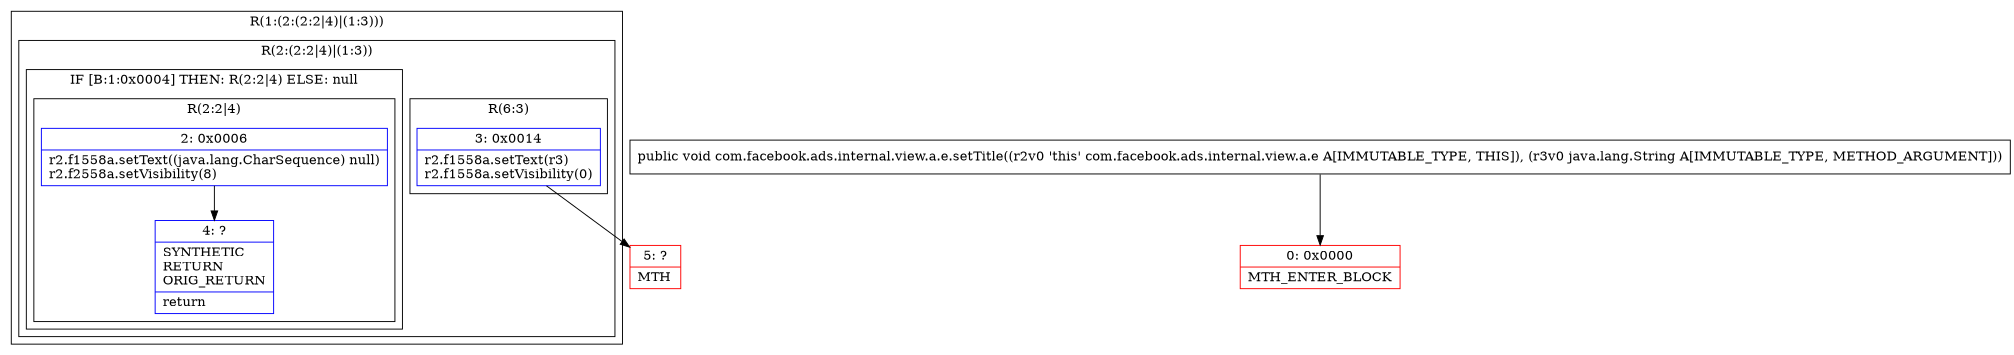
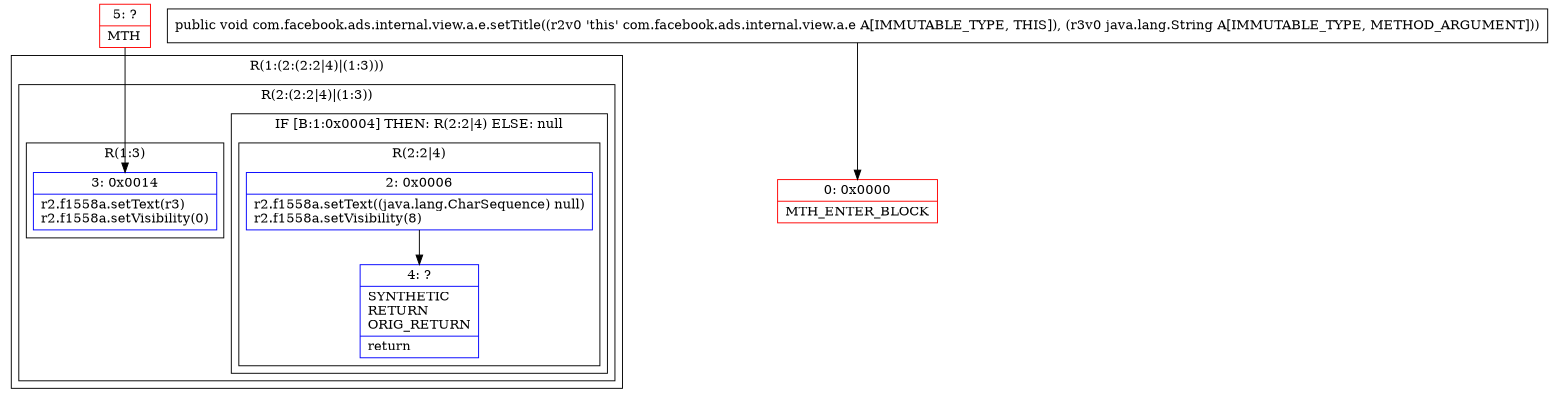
(509, 110) -> (125, 154)
(133, 174) -> (338, 219)
(584, 214) -> (125, 105)
